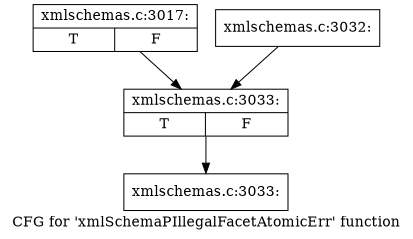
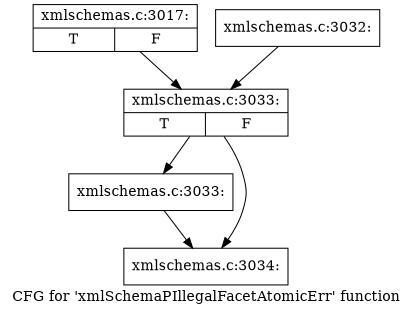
none -> (206, 267)
